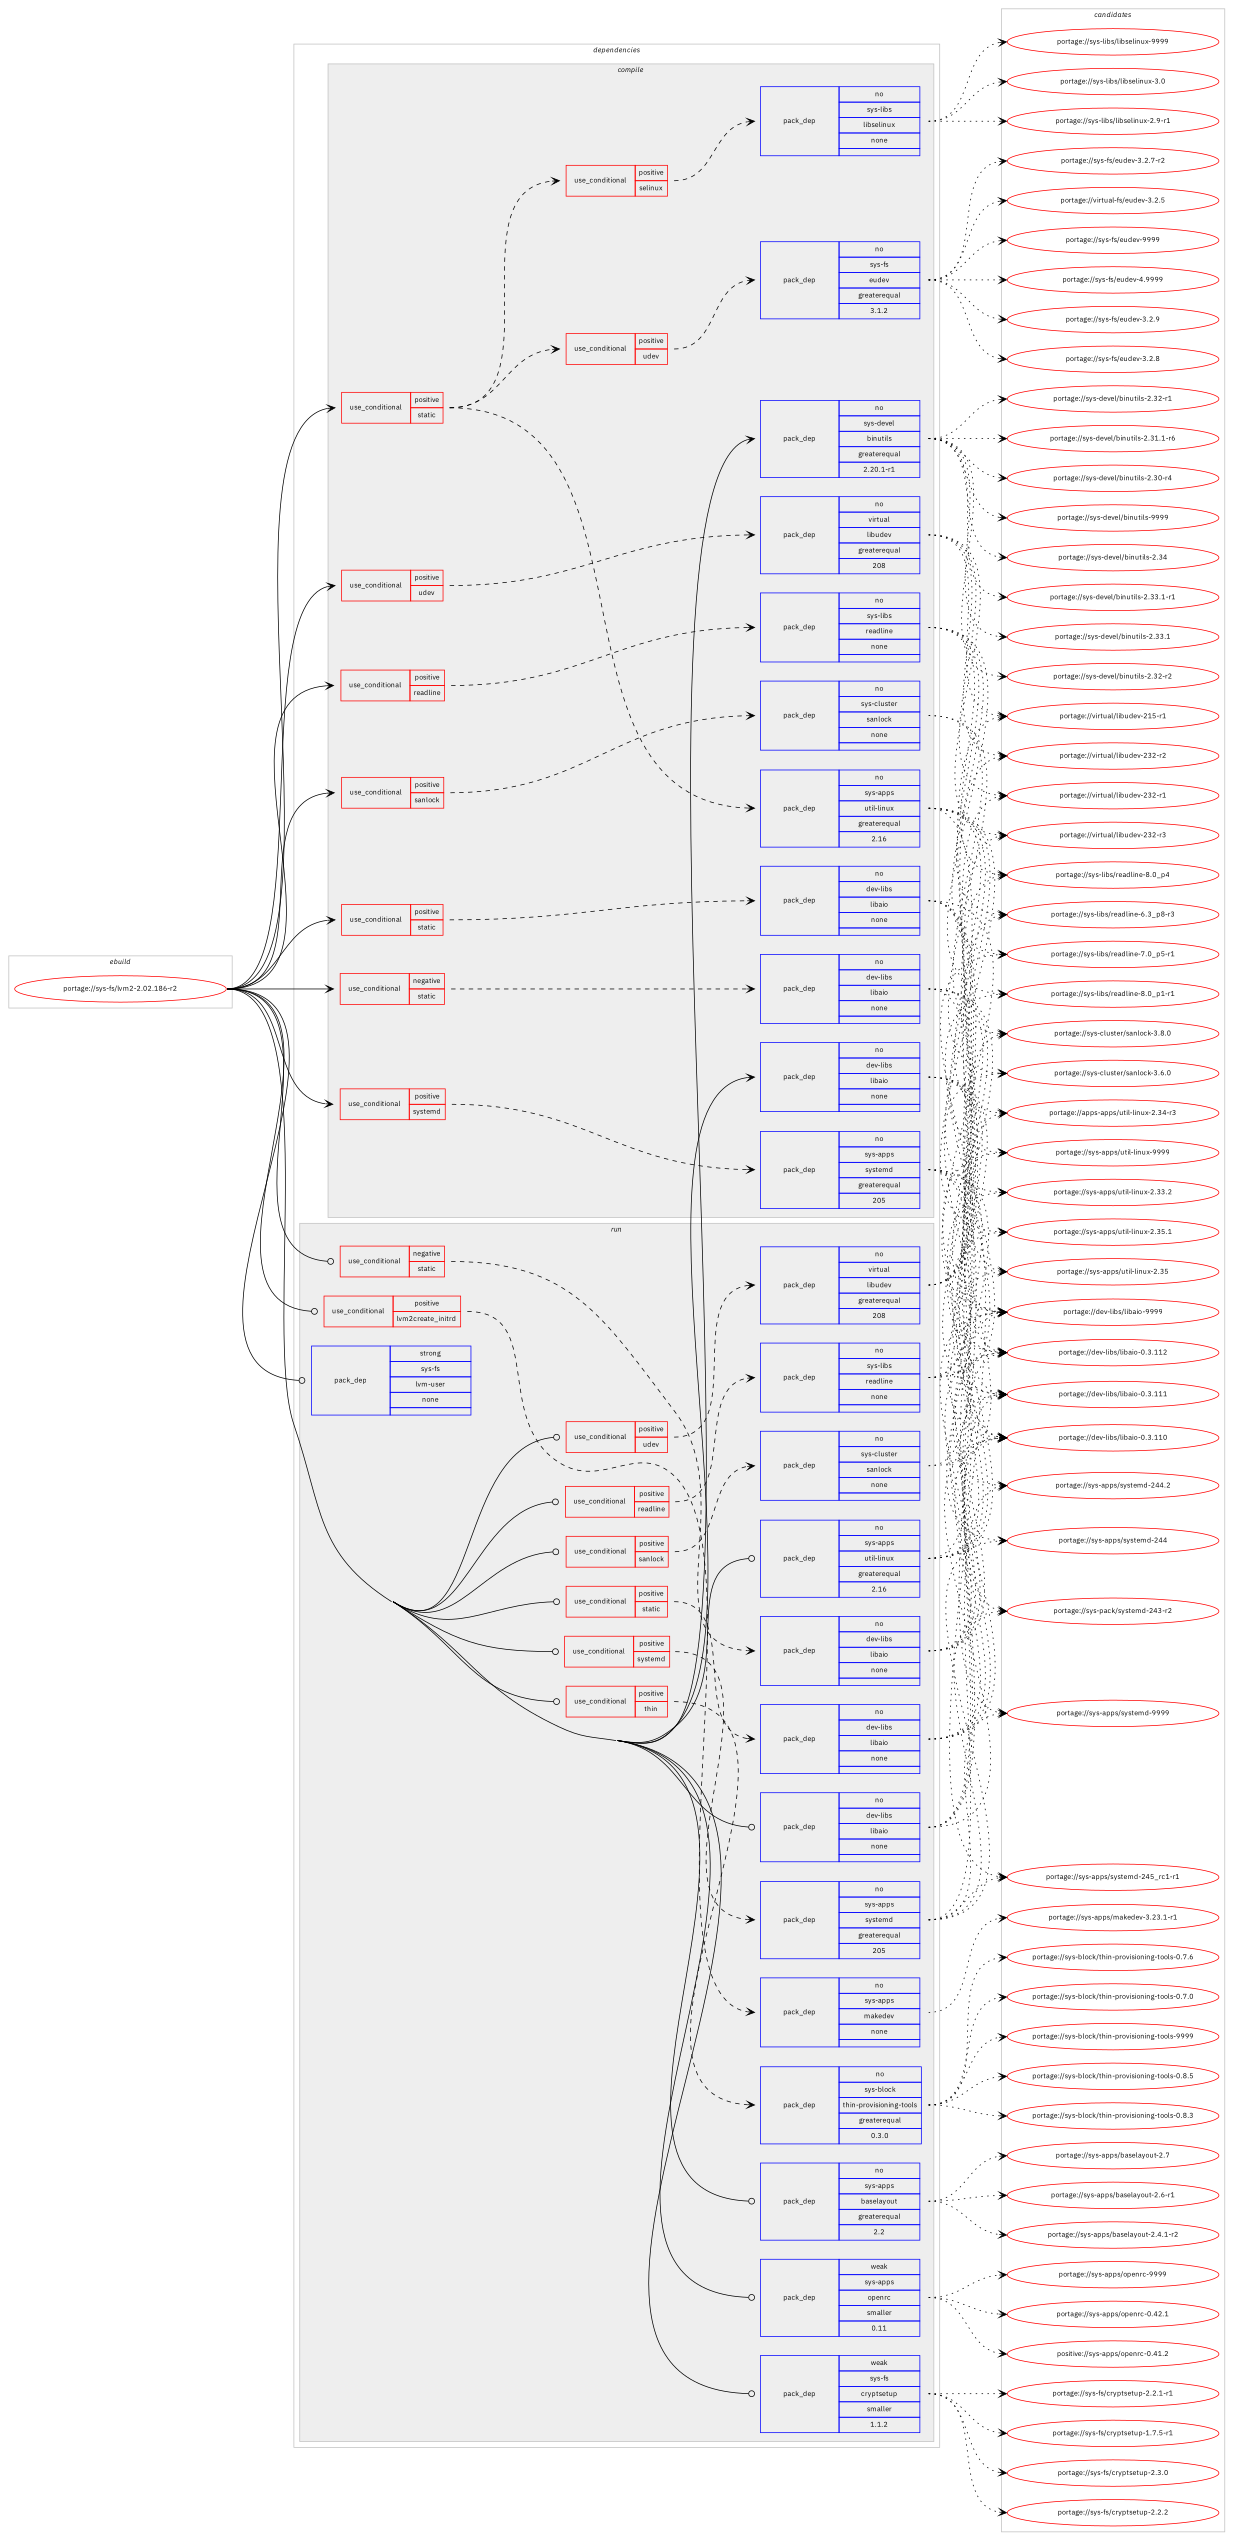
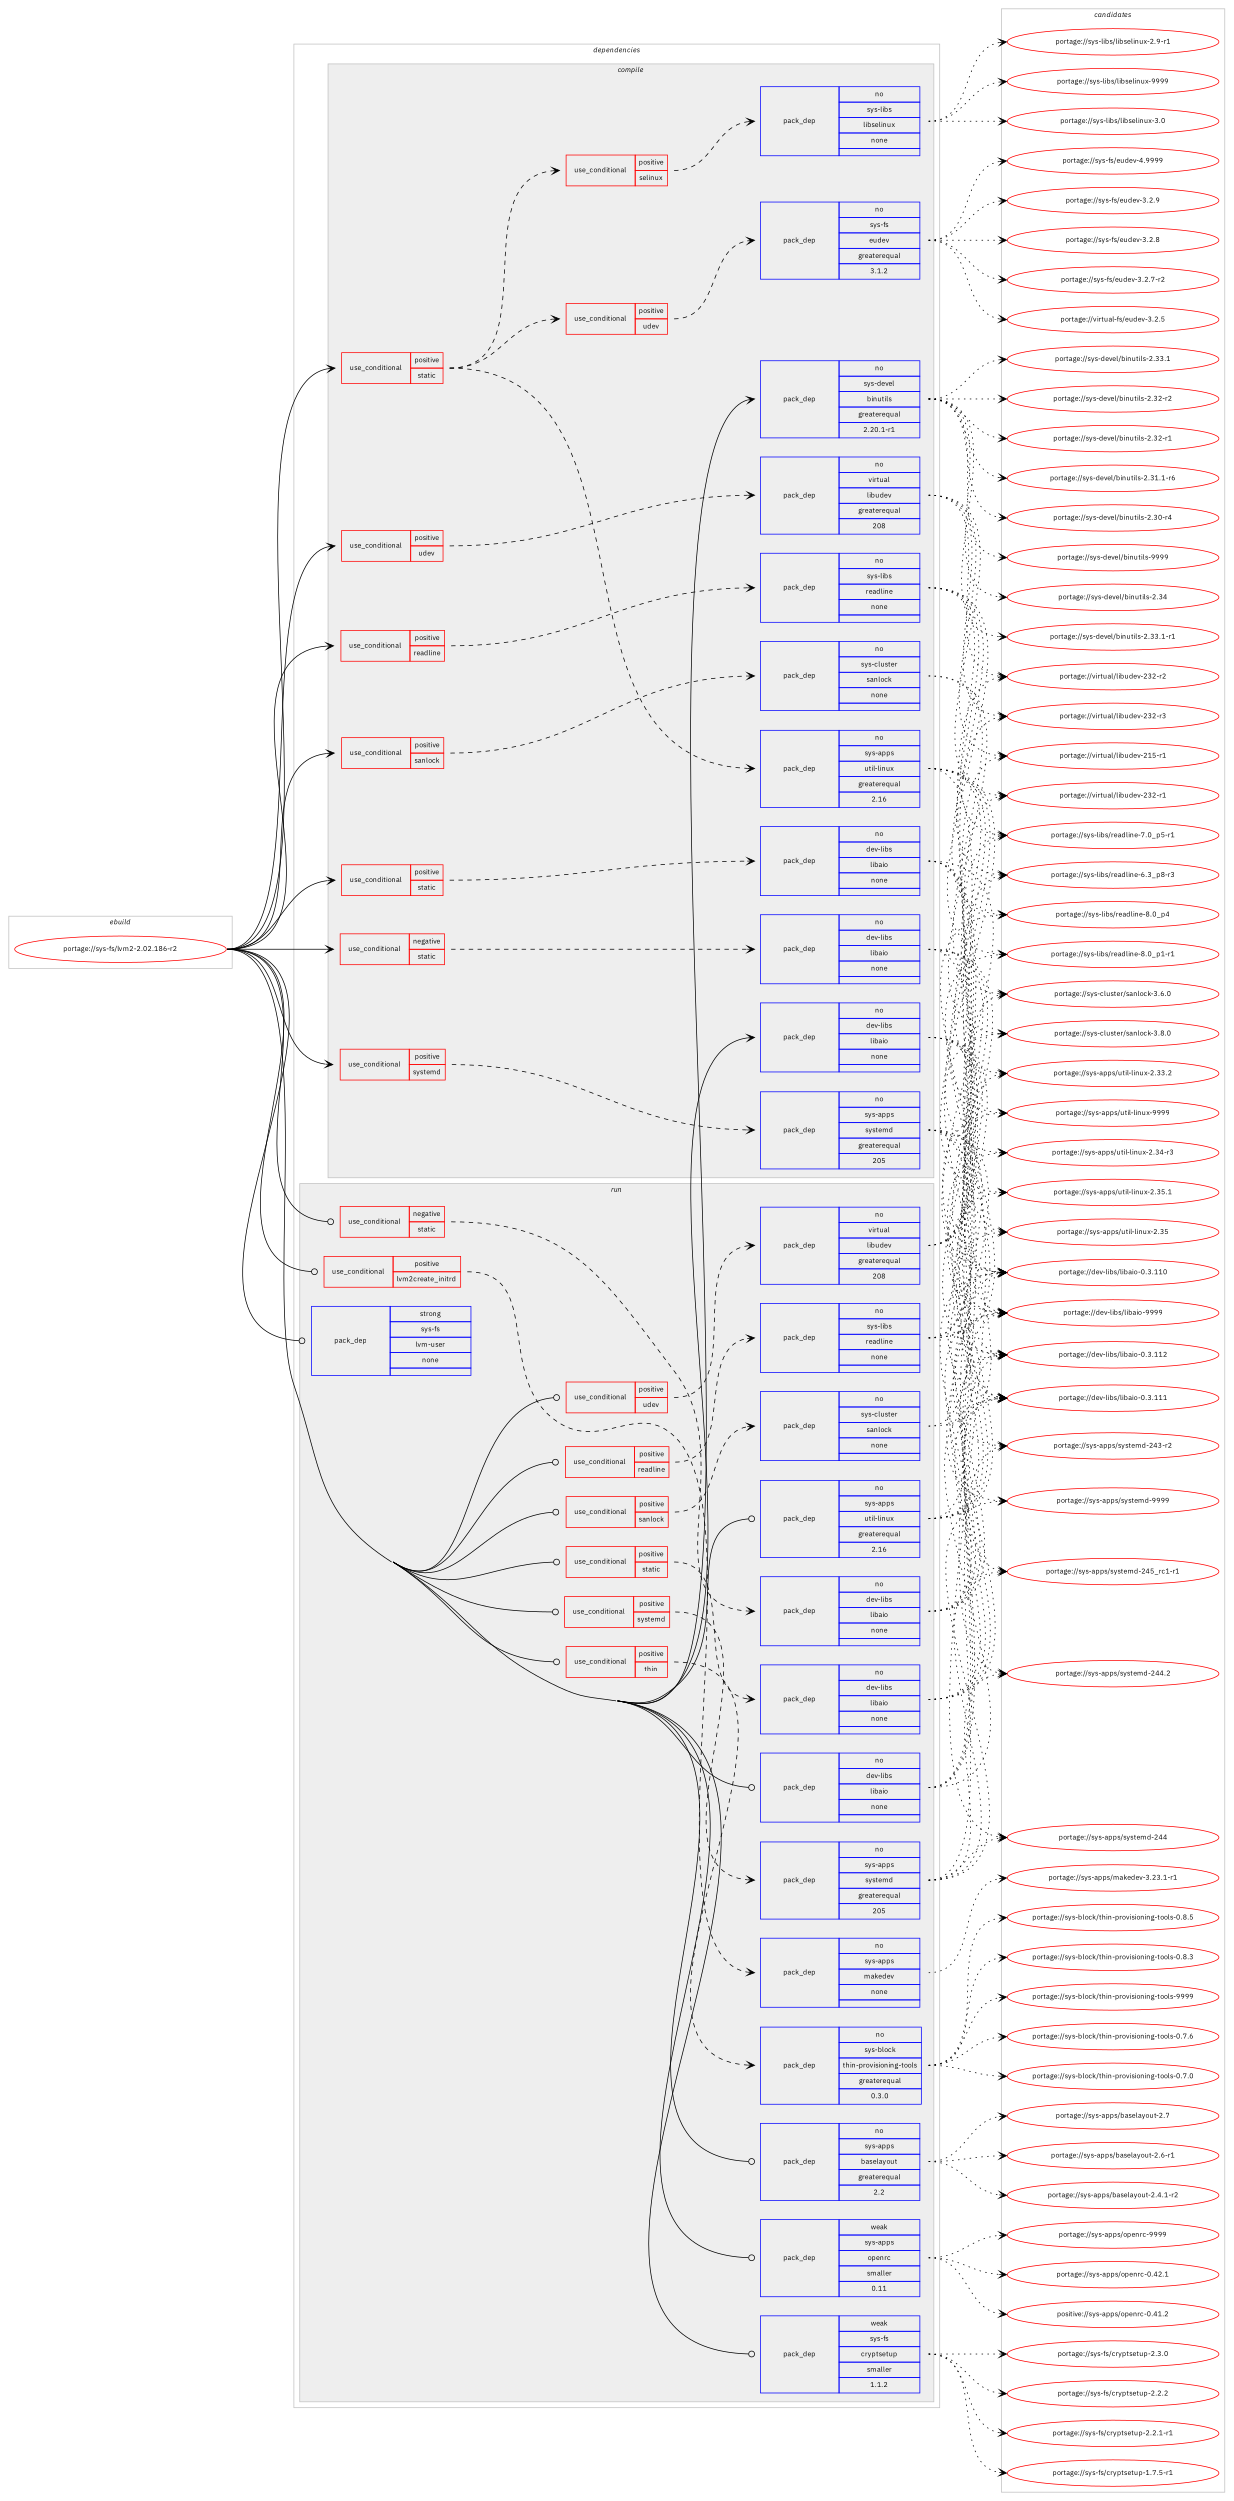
(1113, 240) -> none
(1113, 1113) -> (1113, 1153)
(1113, 1611) -> (1113, 1446)
